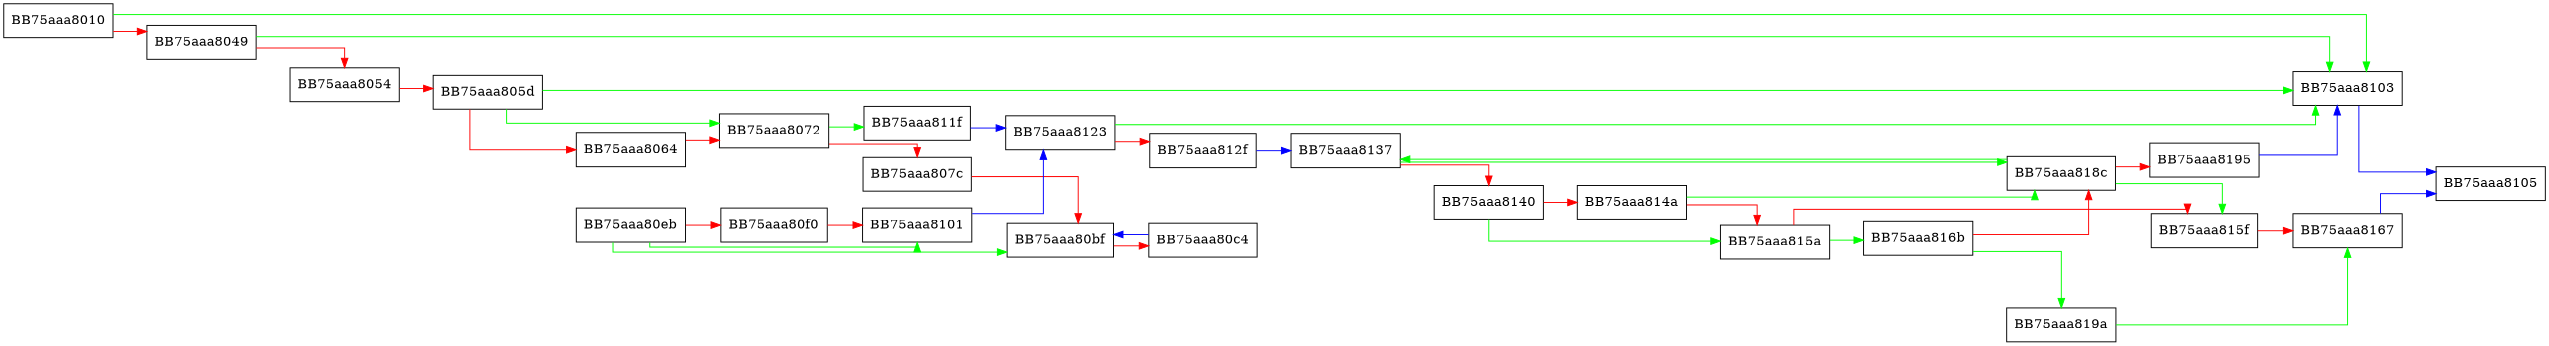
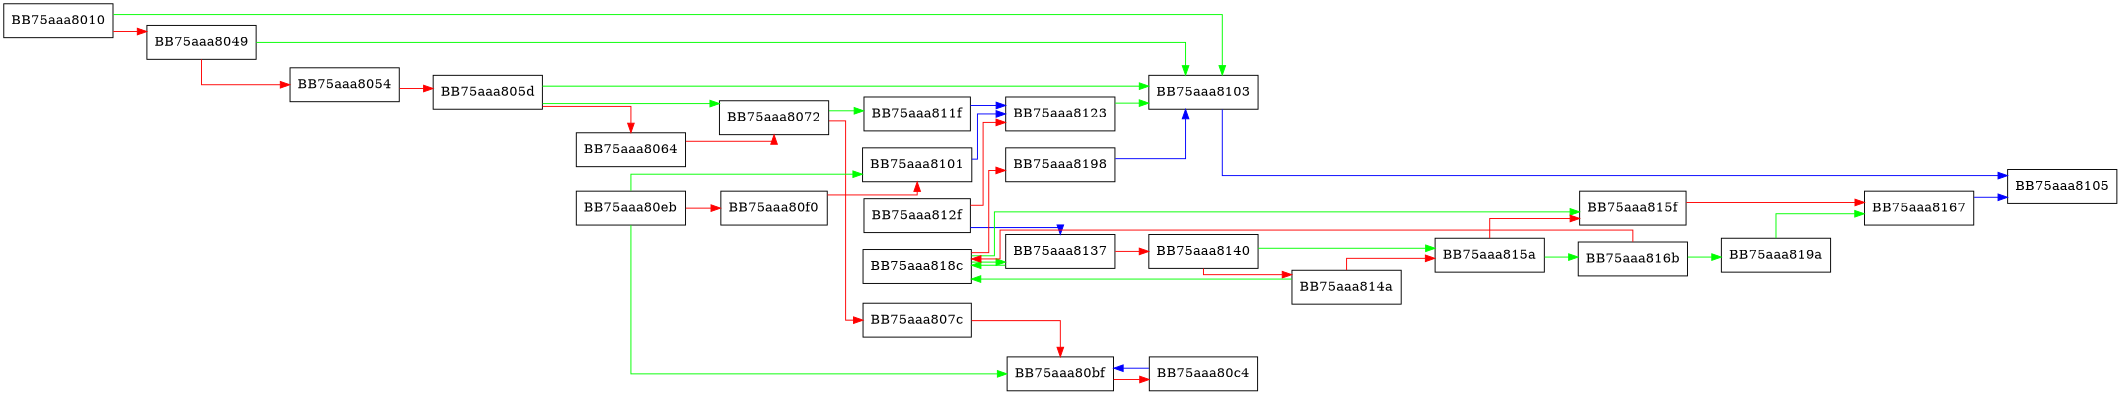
(1128, 142) -> (983, 164)
(2204, 160) -> (1060, 165)
